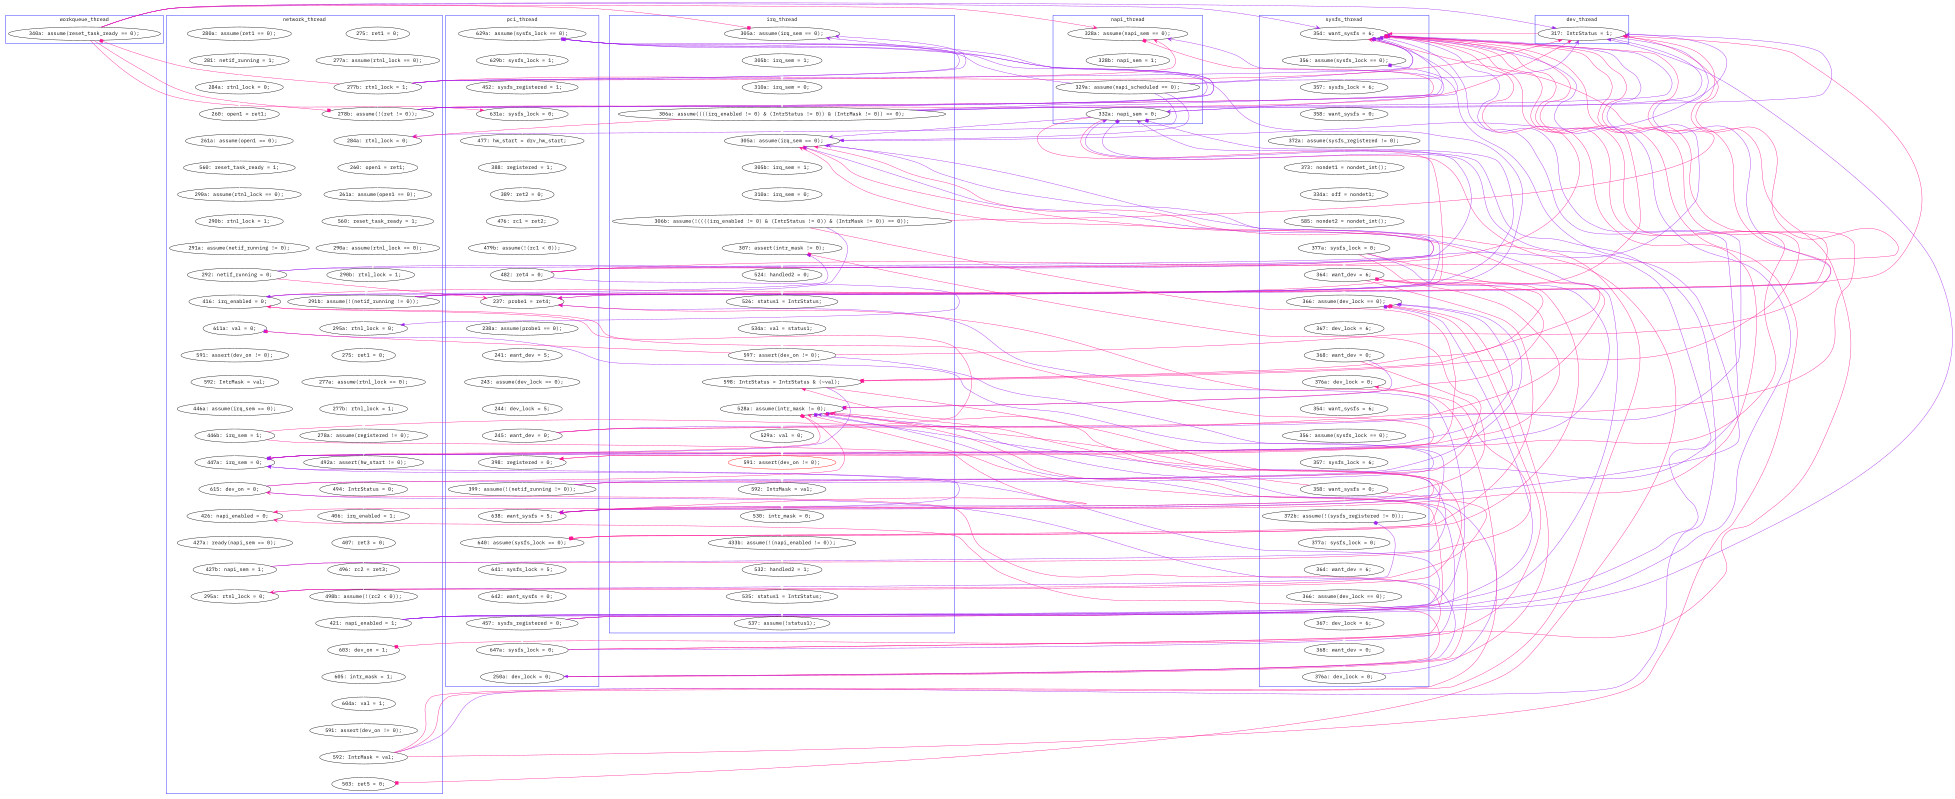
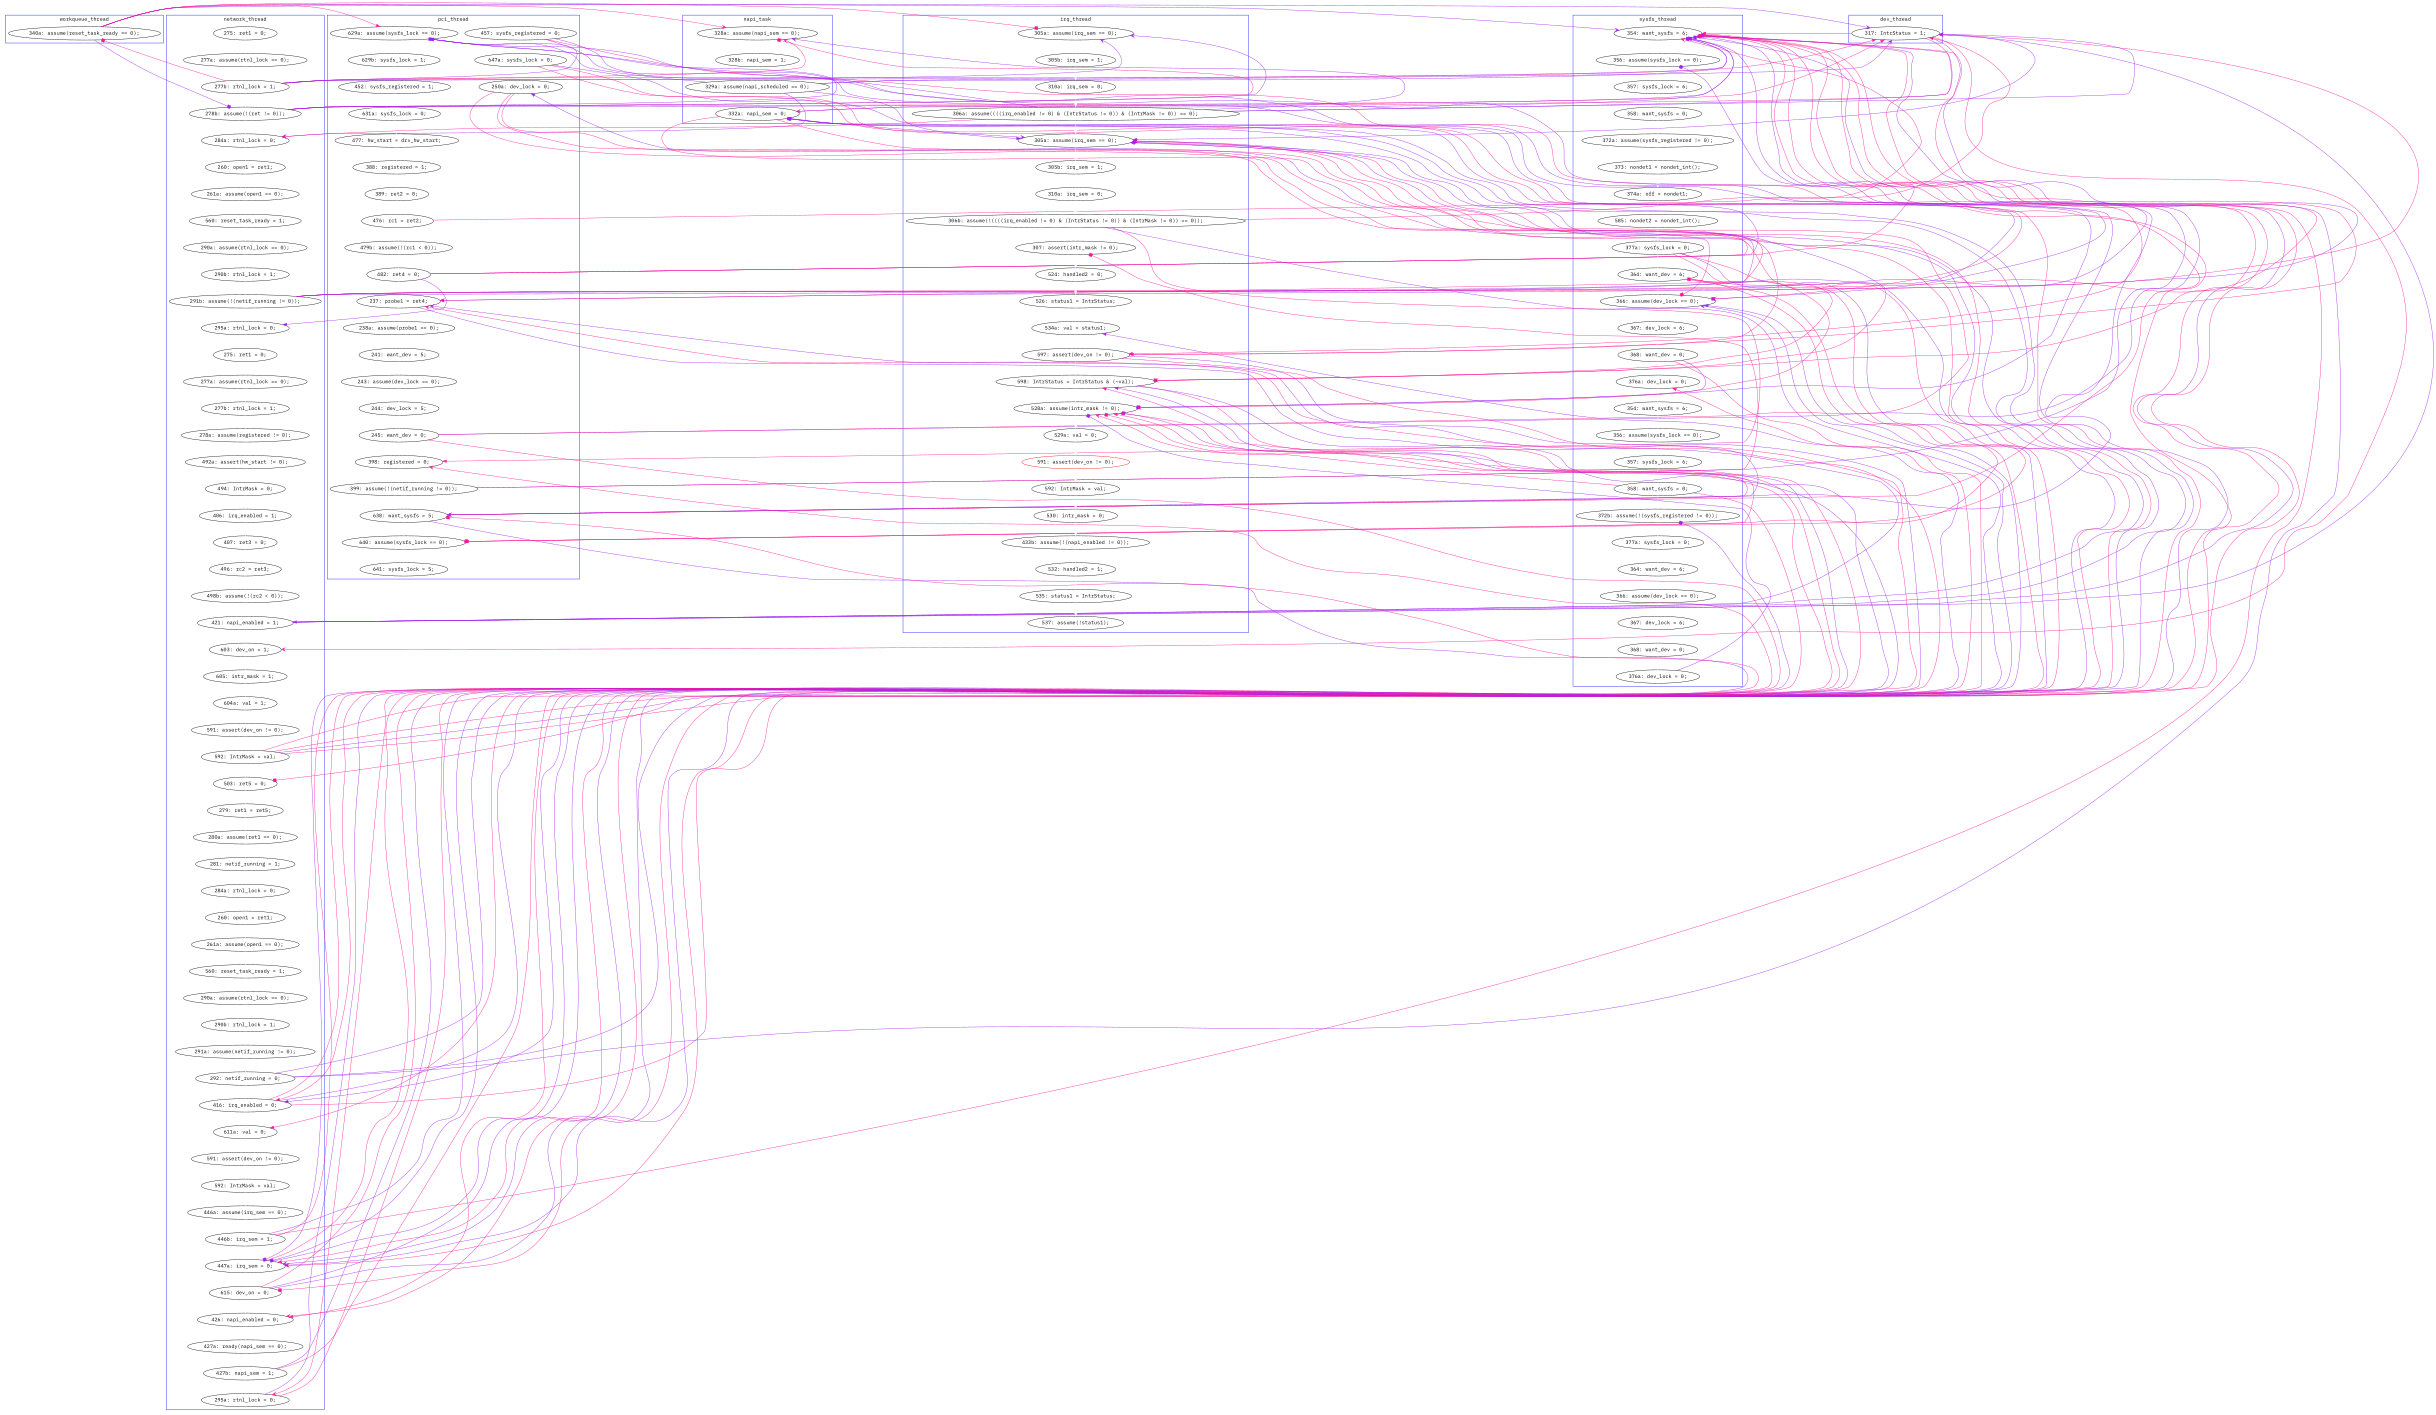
(1117, 4) -> (1204, 5)
(1128, 20) -> (757, 19)
(203, 97) -> (159, 77)
(1654, 101) -> (1408, 104)
(245, 105) -> (239, 5)
(1344, 194) -> (1658, 194)
(1455, 265) -> (1296, 208)
(380, 288) -> (1919, 627)
(563, 292) -> (1950, 615)
(1225, 443) -> none
(820, 474) -> (1748, 676)
(364, 489) -> (245, 489)
(1464, 524) -> (1887, 487)
(1449, 531) -> (1564, 195)
(1441, 558) -> (2122, 212)
(1240, 577) -> (2148, 680)
(1467, 587) -> (1417, 222)
(522, 596) -> none
(1522, 596) -> (2064, 575)
(1553, 636) -> (1763, 632)
none -> (1884, 653)
none -> (245, 811)
